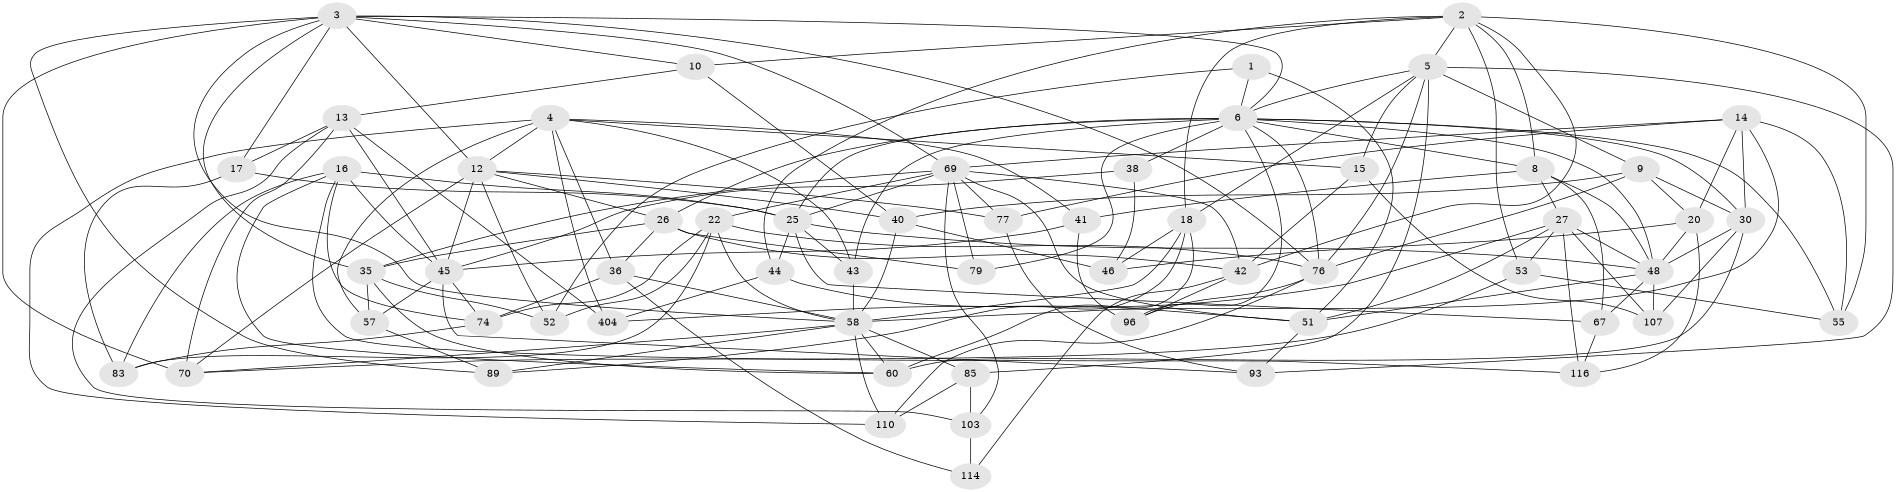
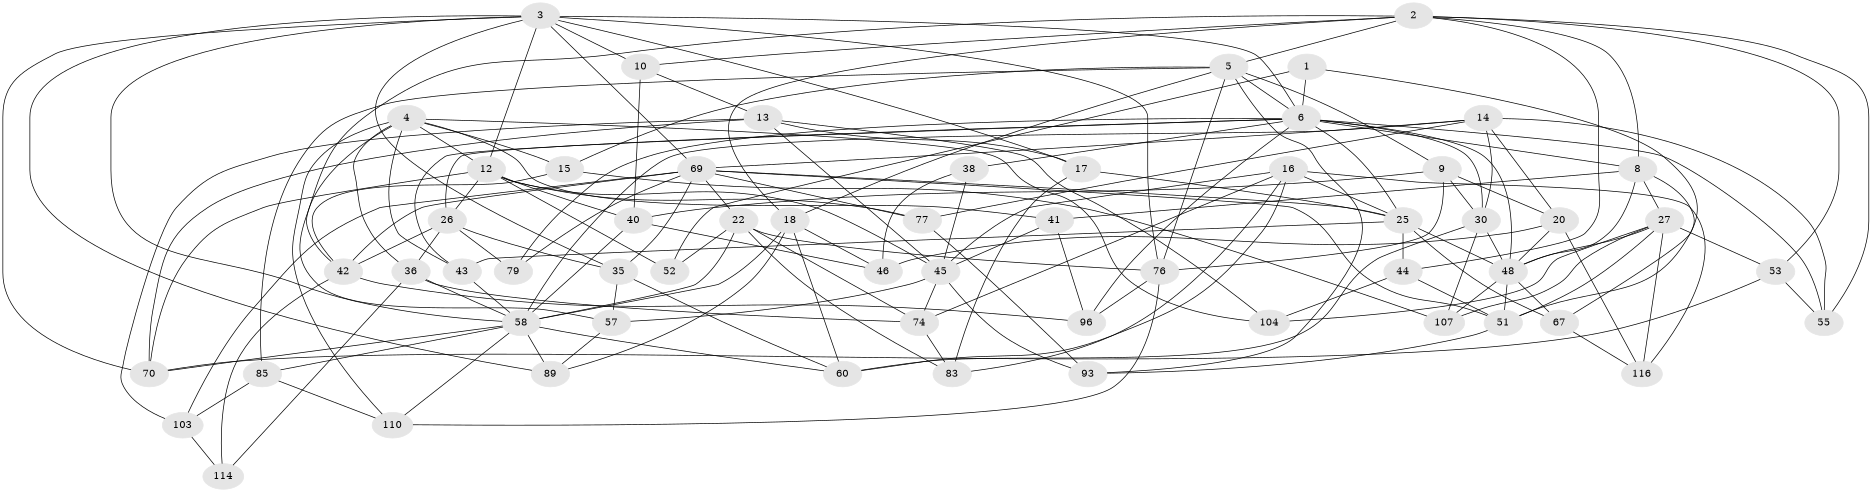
(1303, 183) -> none
(457, 299) -> none
(608, 323) -> (1269, 323)
